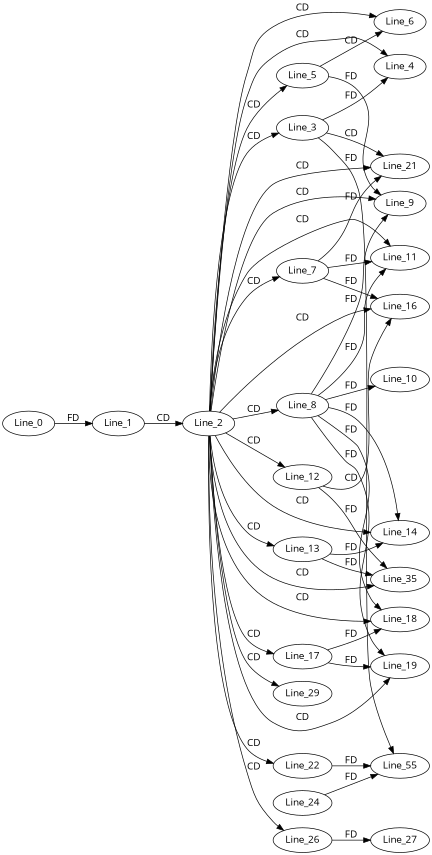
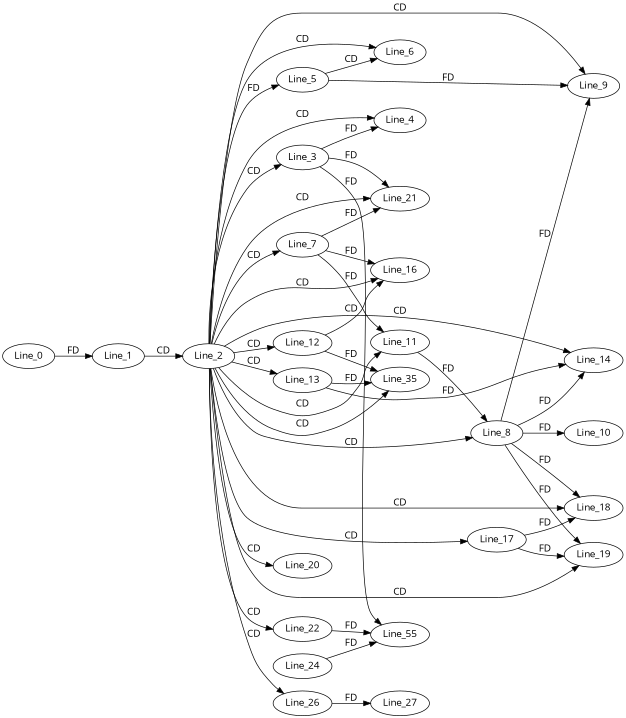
(254, 105) -> (254, 88)
(351, 134) -> (351, 156)
(362, 344) -> (452, 382)
(303, 694) -> (303, 566)
